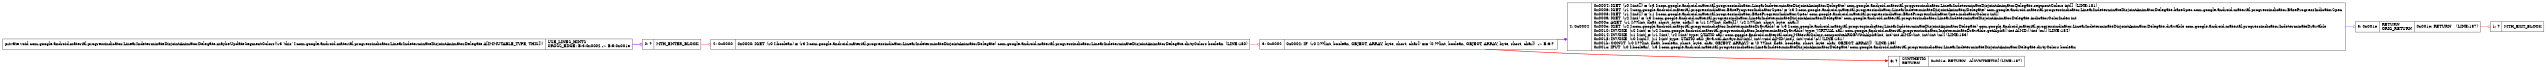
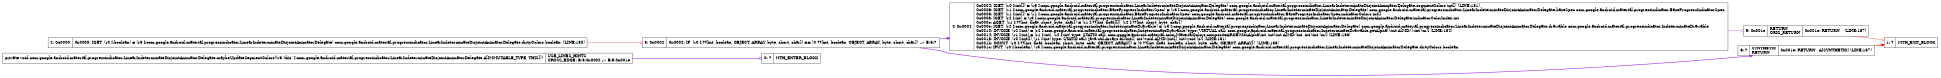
(705, 44) -> none
none -> (1877, 45)
(1685, 57) -> (1334, 75)
